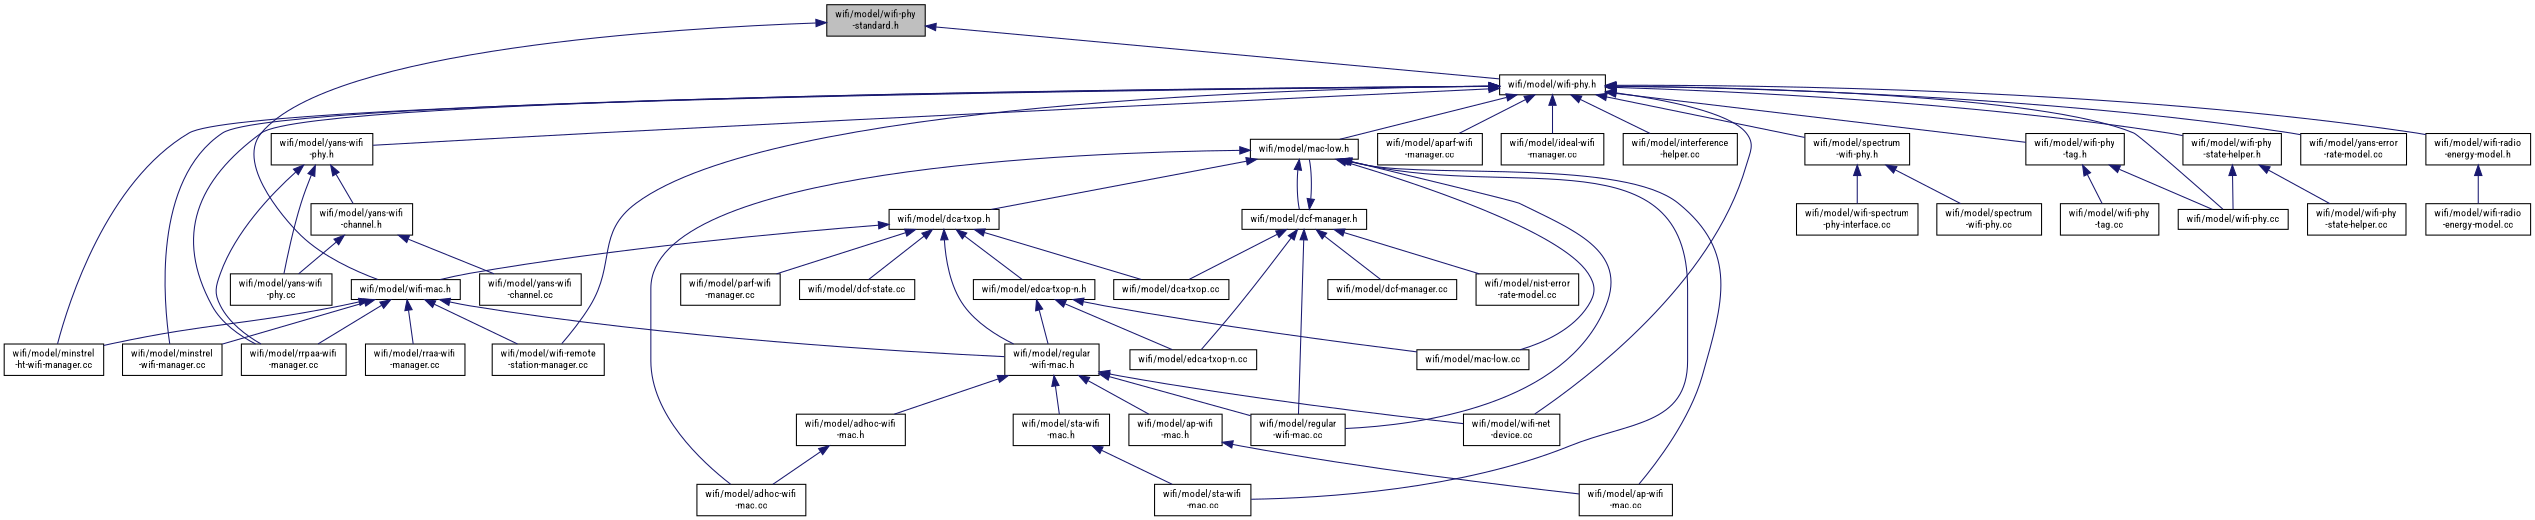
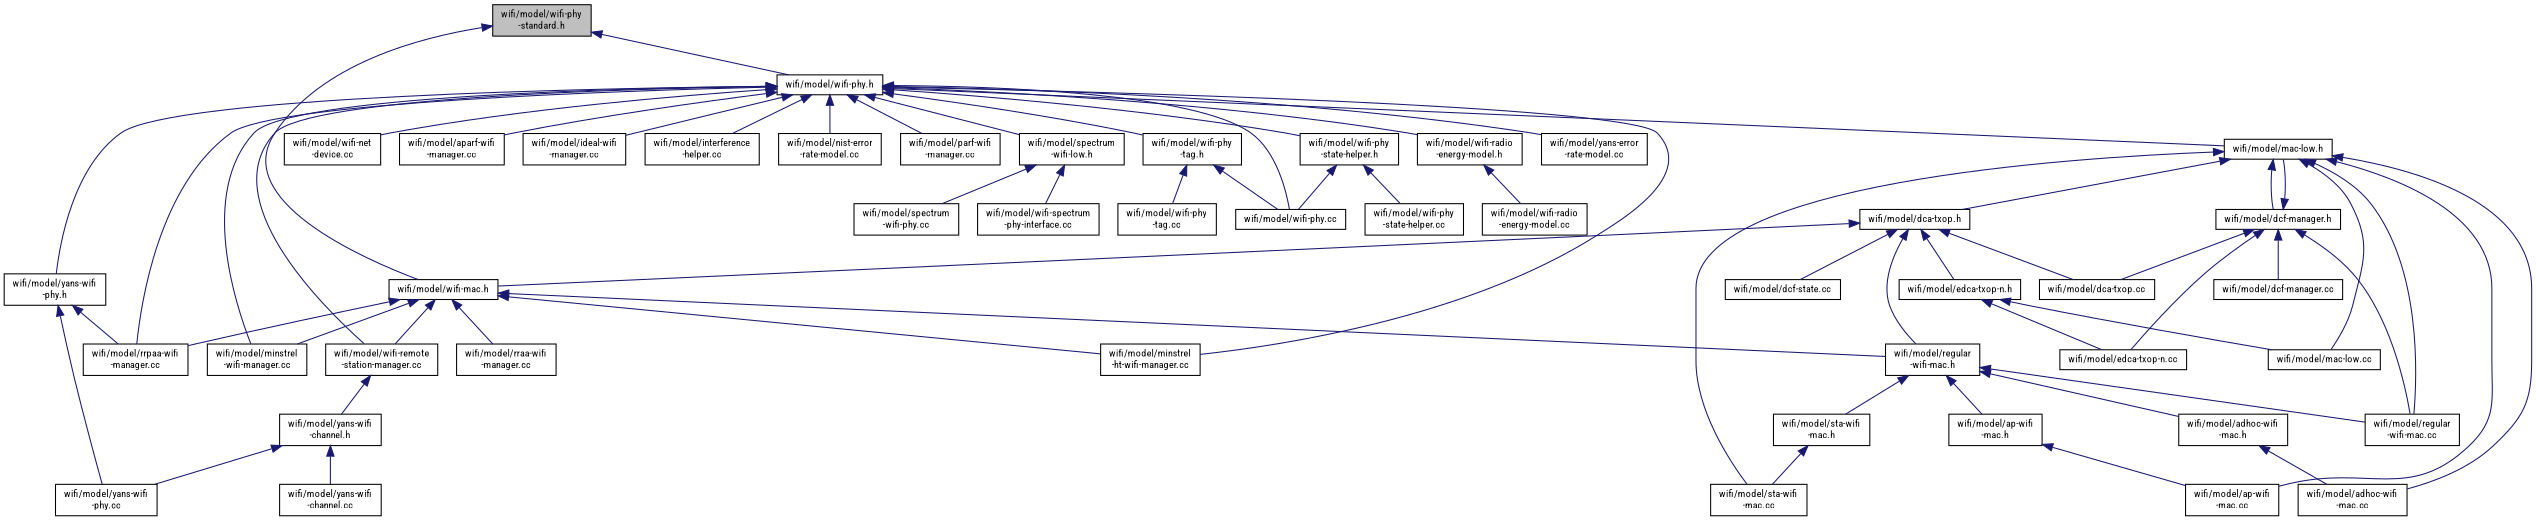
(1857, 149) -> (1072, 149)
(345, 189) -> (353, 399)
(841, 253) -> (889, 117)
(1412, 253) -> (830, 120)
(1044, 327) -> none
(1286, 402) -> none
